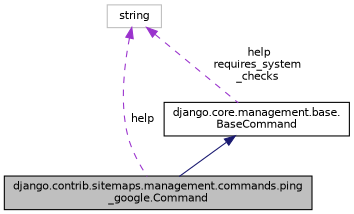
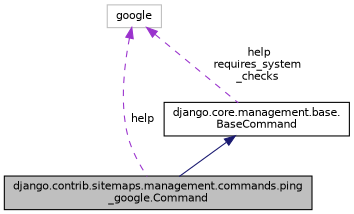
(134, 16) -> (134, 16)
